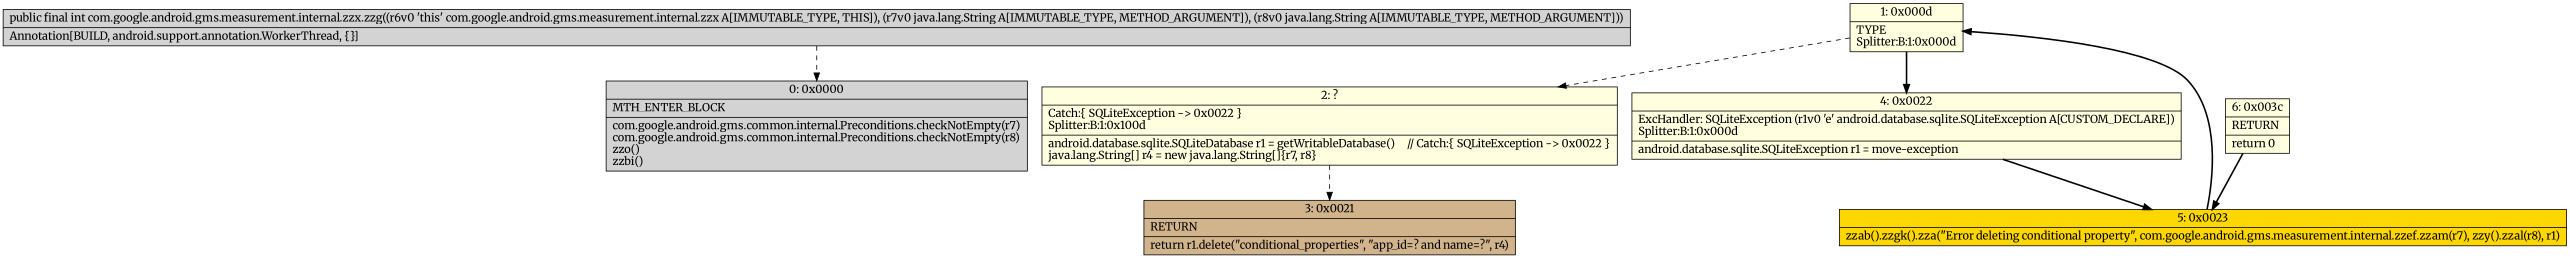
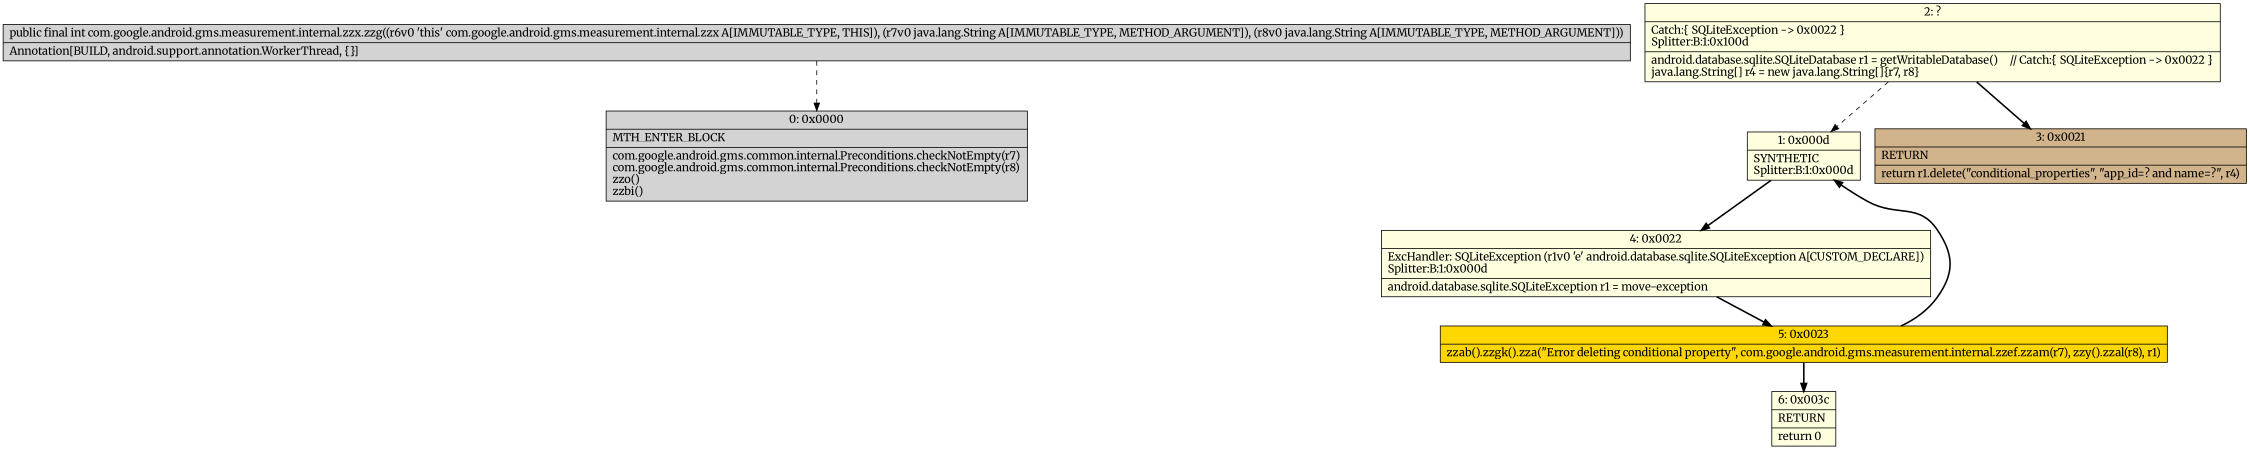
(1871, 30) -> (1786, 159)
(1708, 62) -> (1863, 104)
(2230, 178) -> (1804, 373)
(1330, 179) -> (2000, 103)
